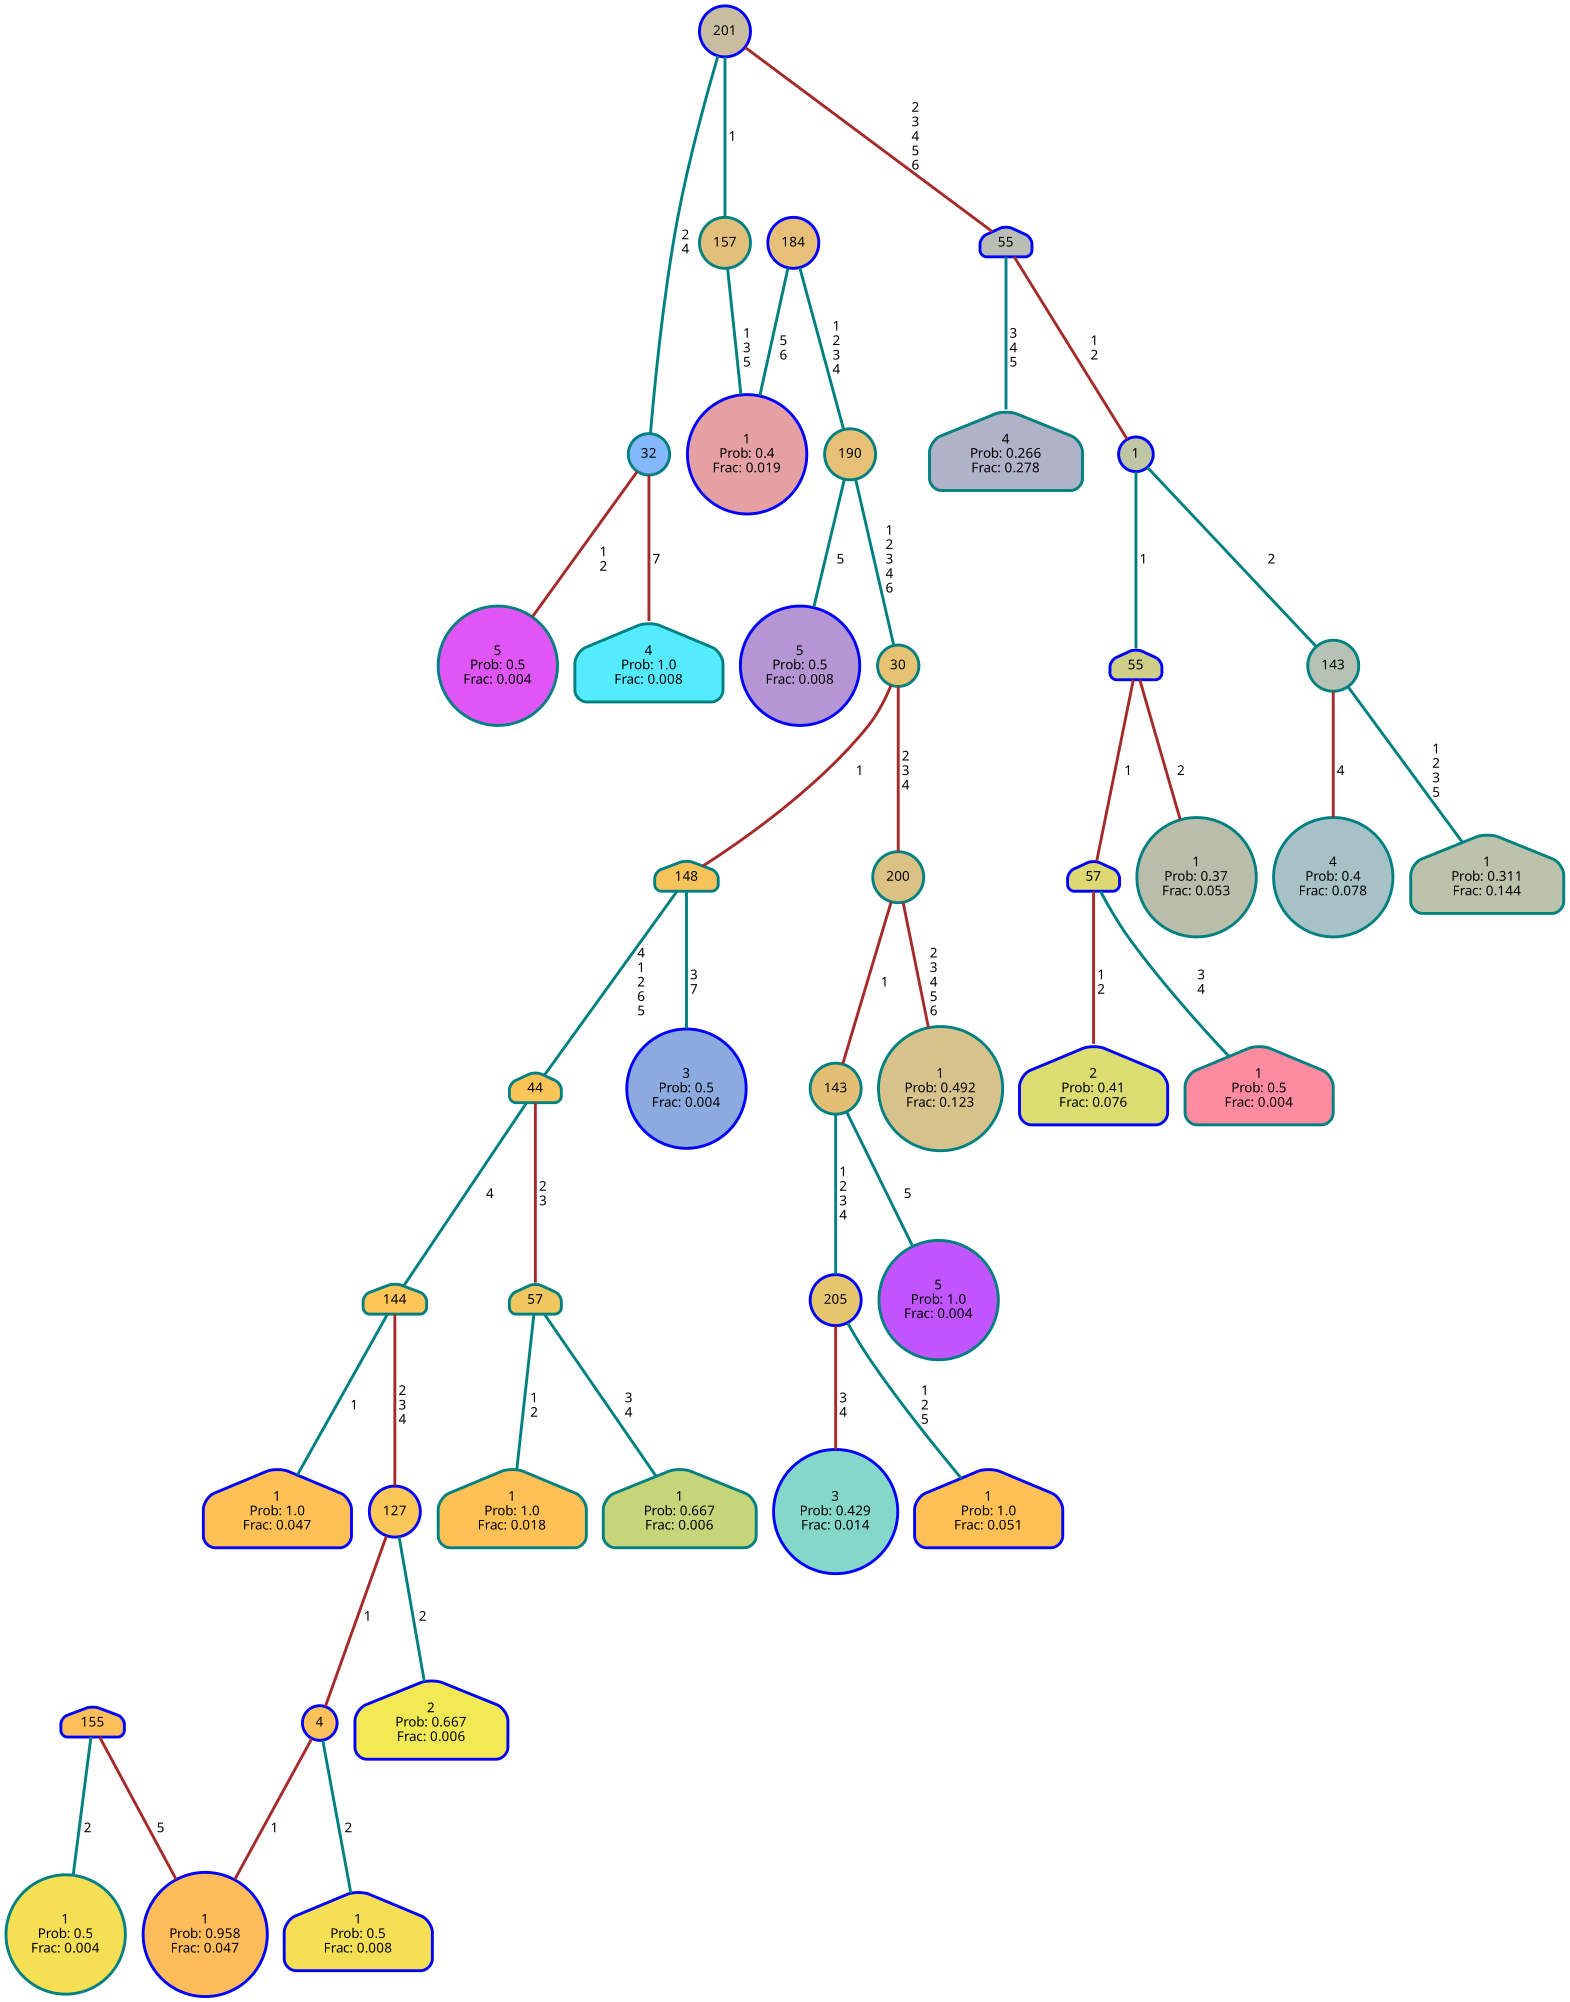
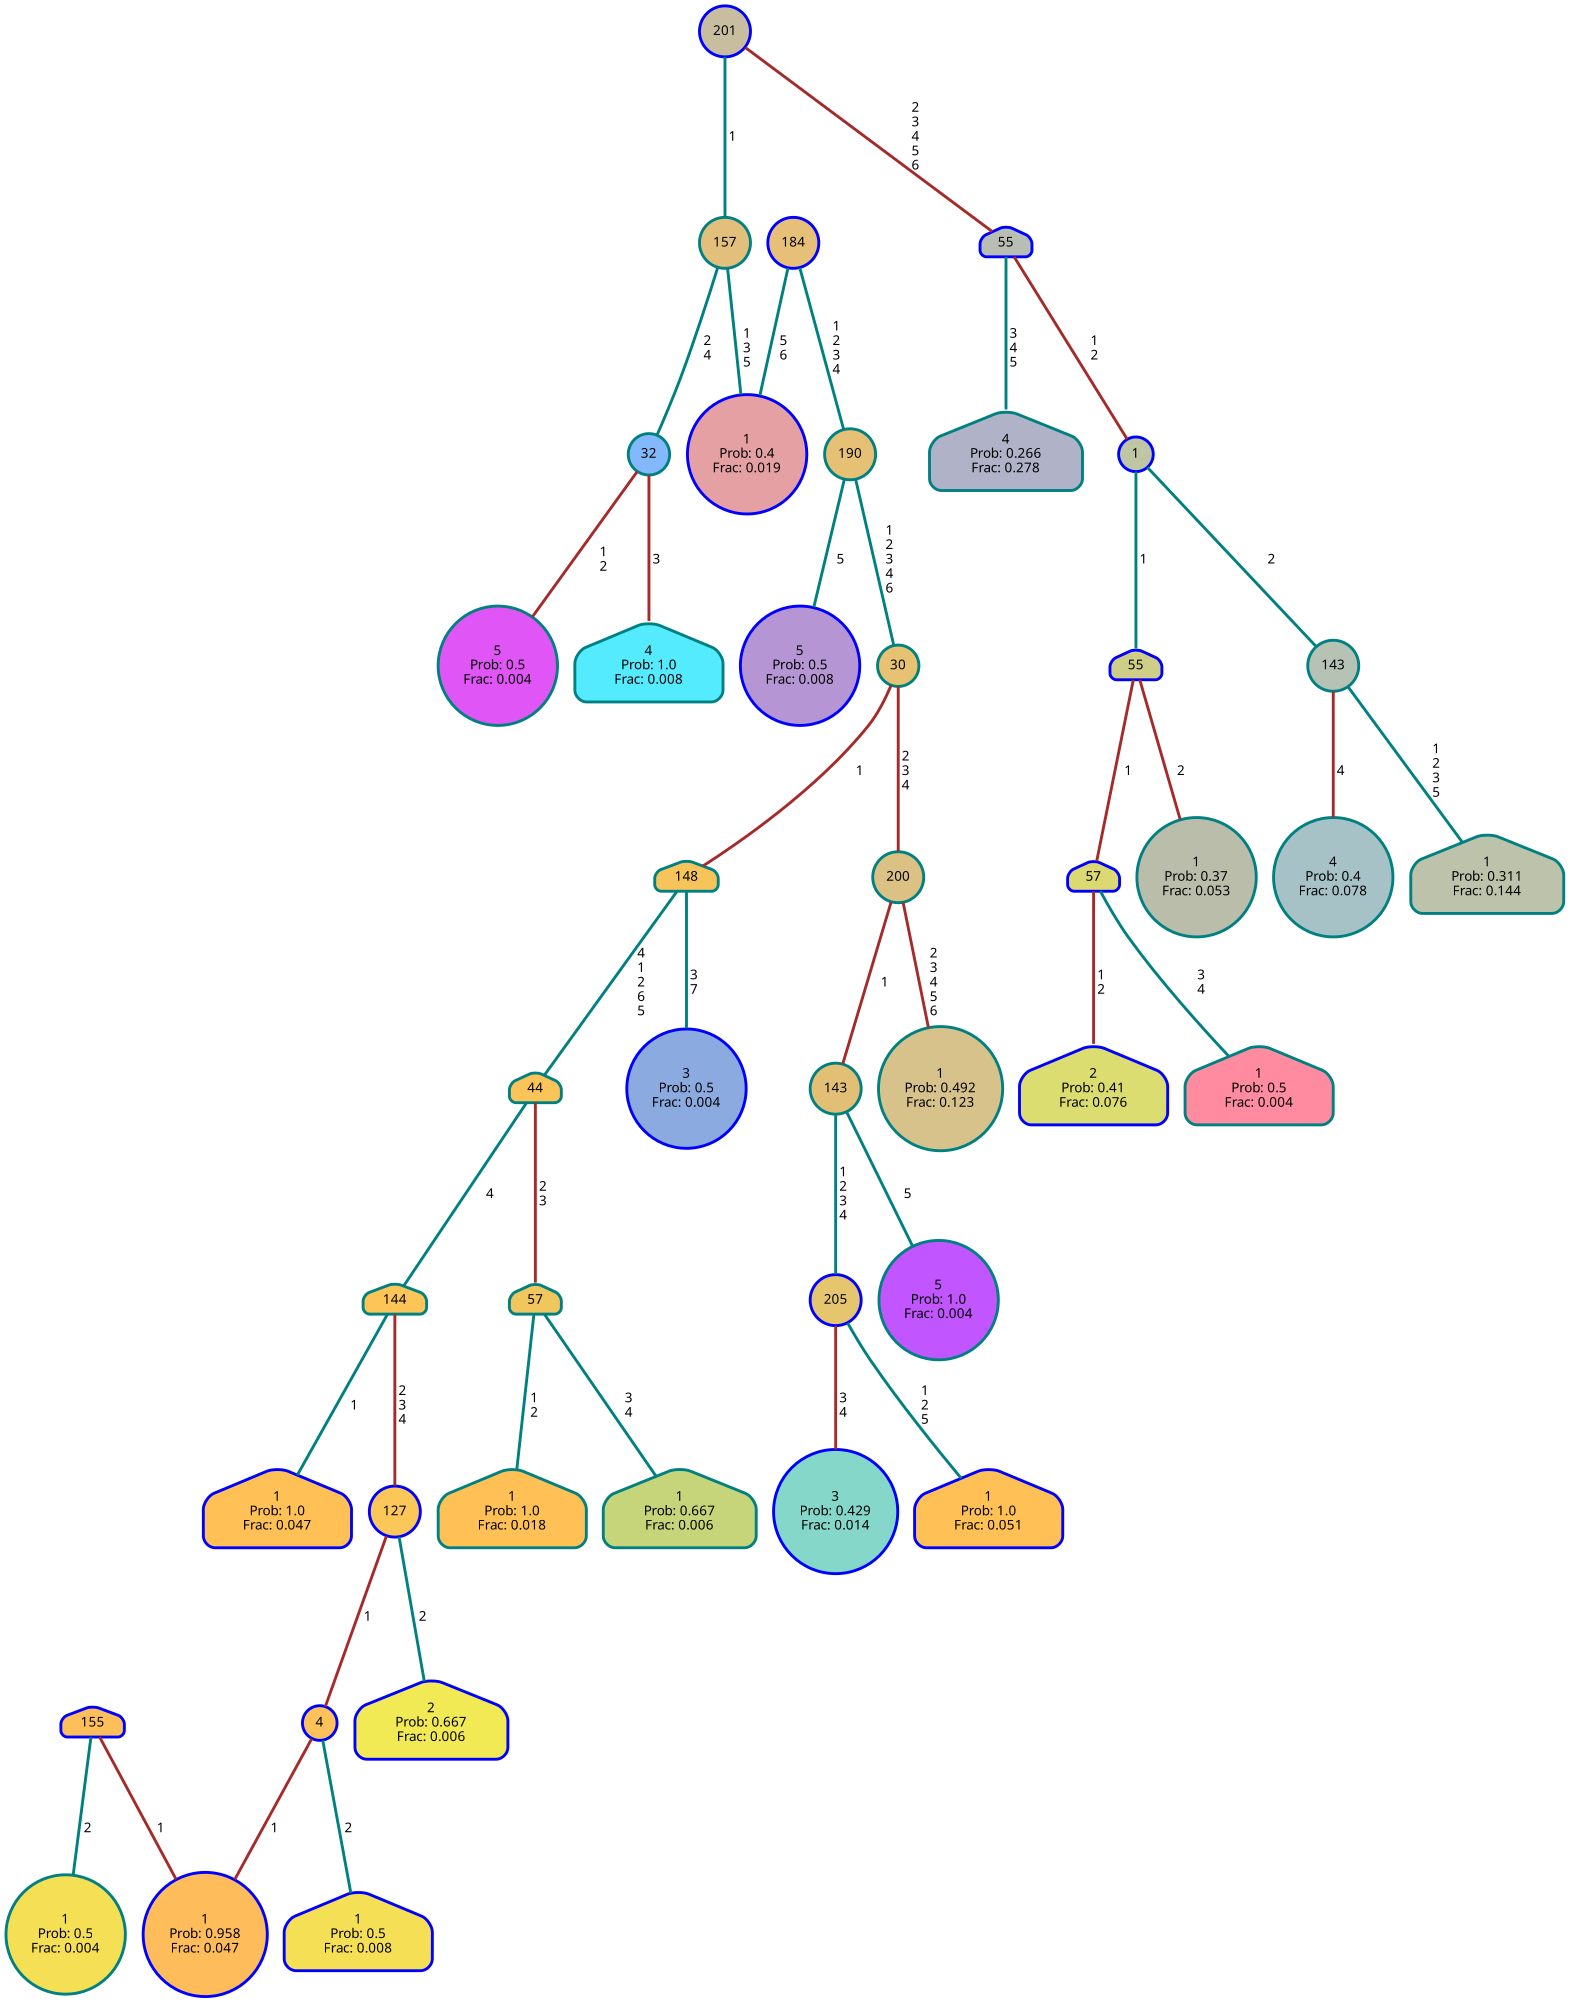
(673, 243) -> (690, 352)
(655, 560) -> (655, 560)
(160, 1829) -> (160, 1829)
